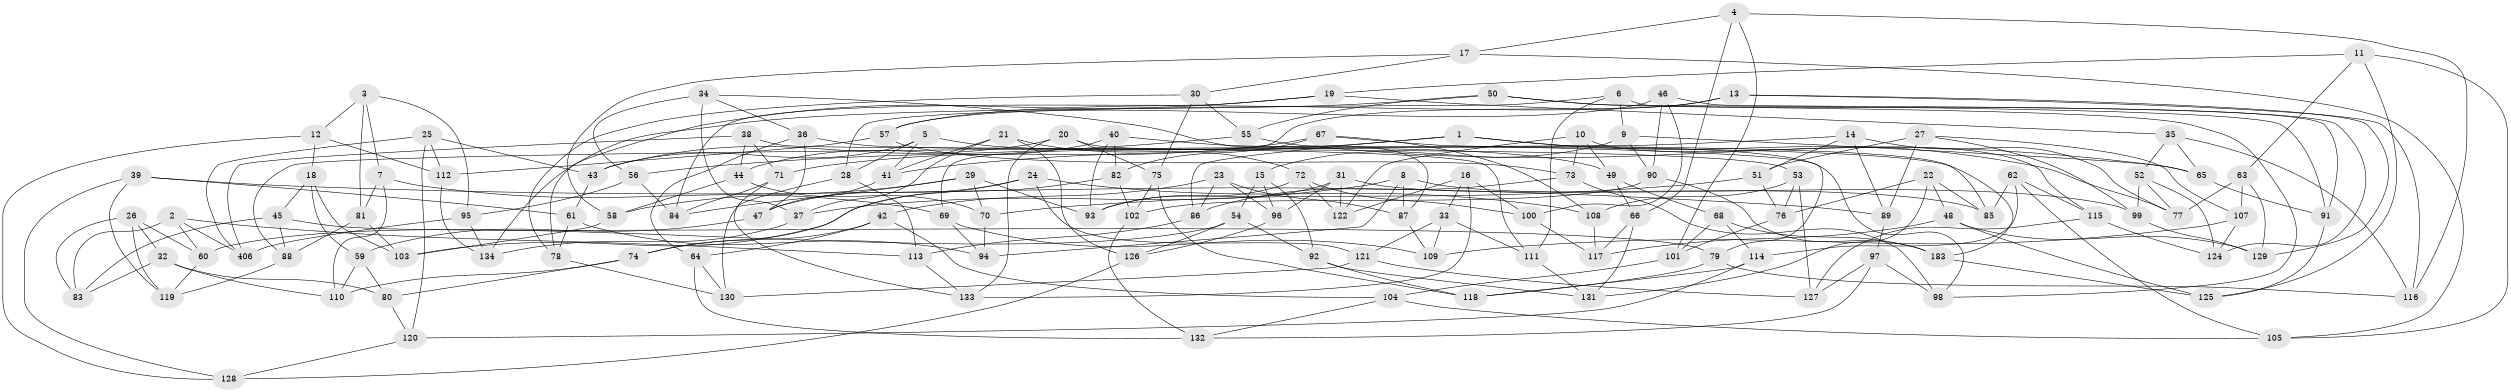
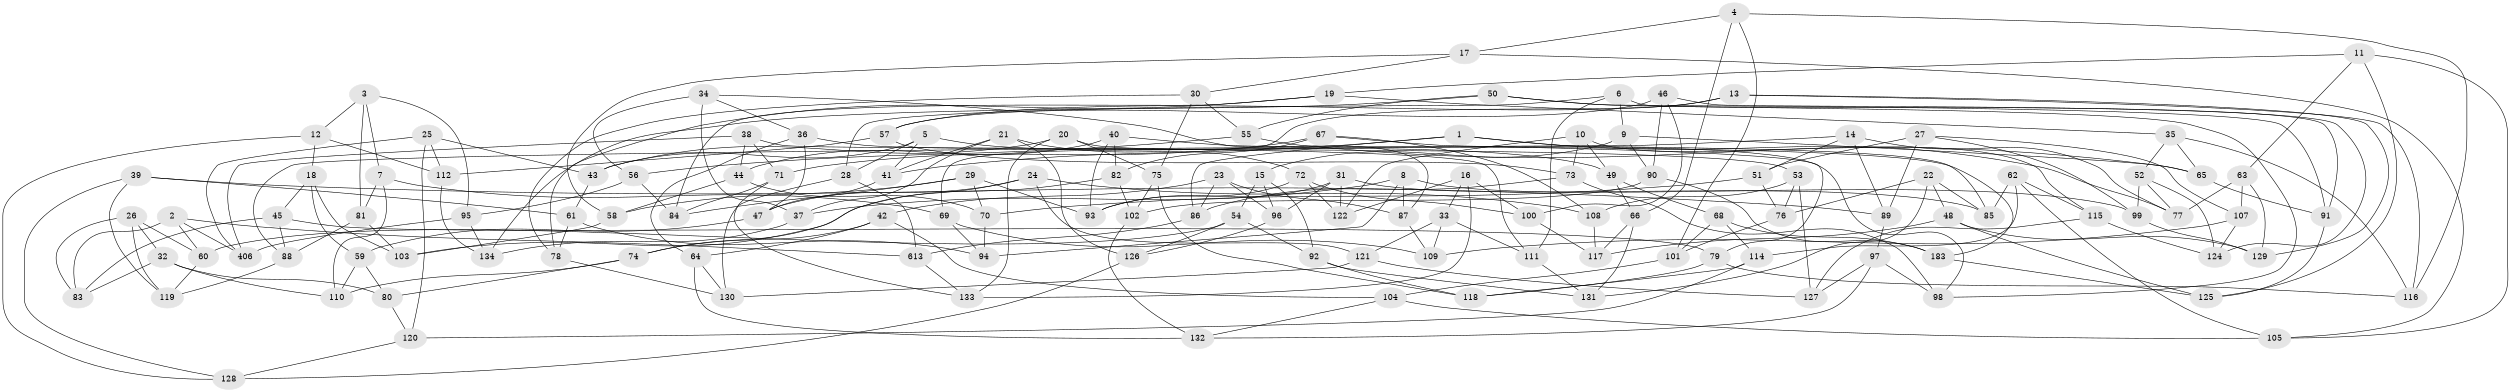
(916, 257) -> (916, 257)
